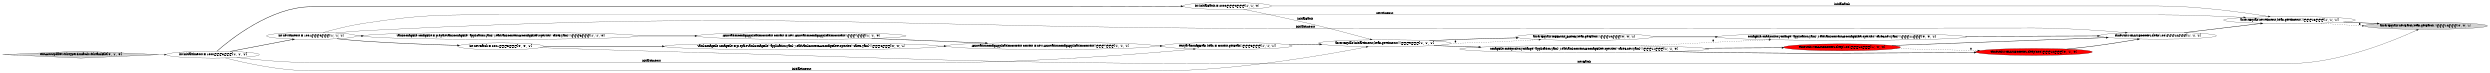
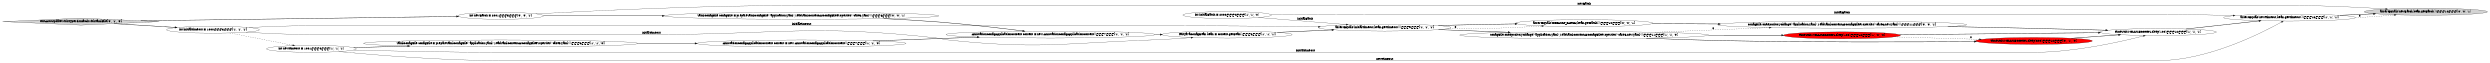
(693, 7) -> none
(397, 43) -> (299, 19)
(261, 45) -> (261, 39)
(162, 55) -> (144, 26)
